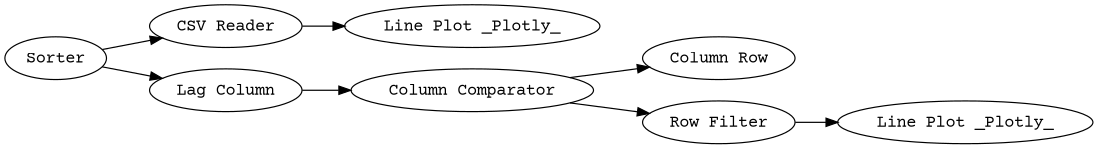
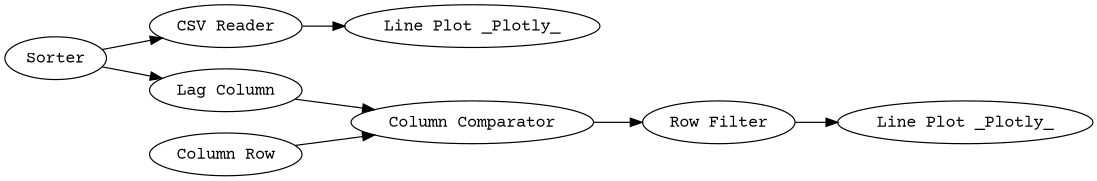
(604, 73) -> (329, 141)
